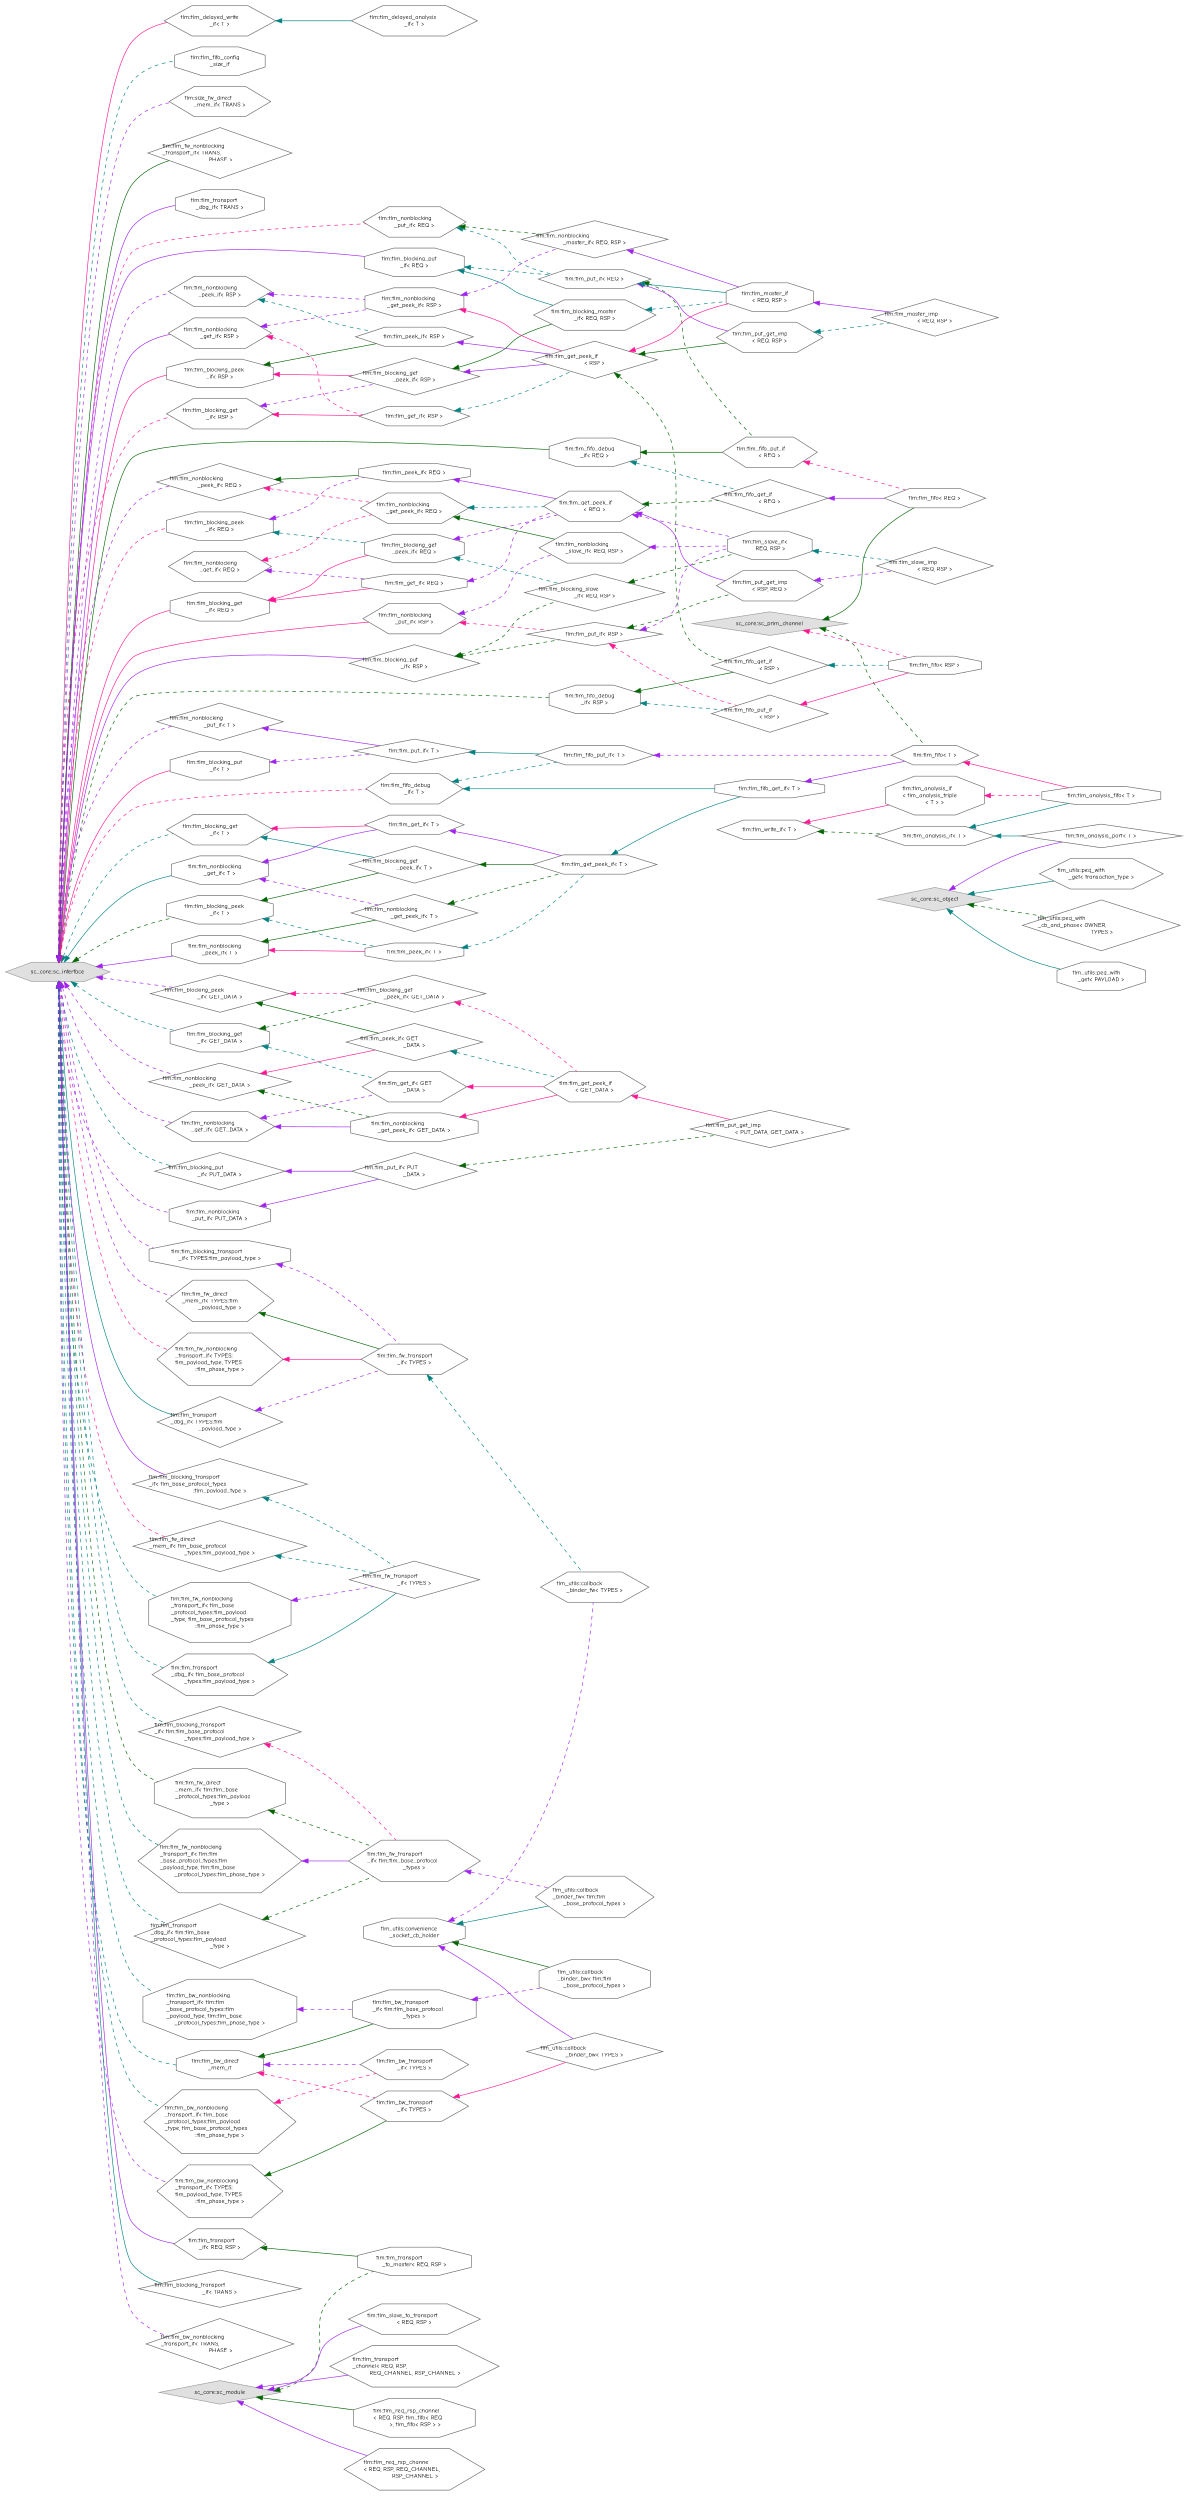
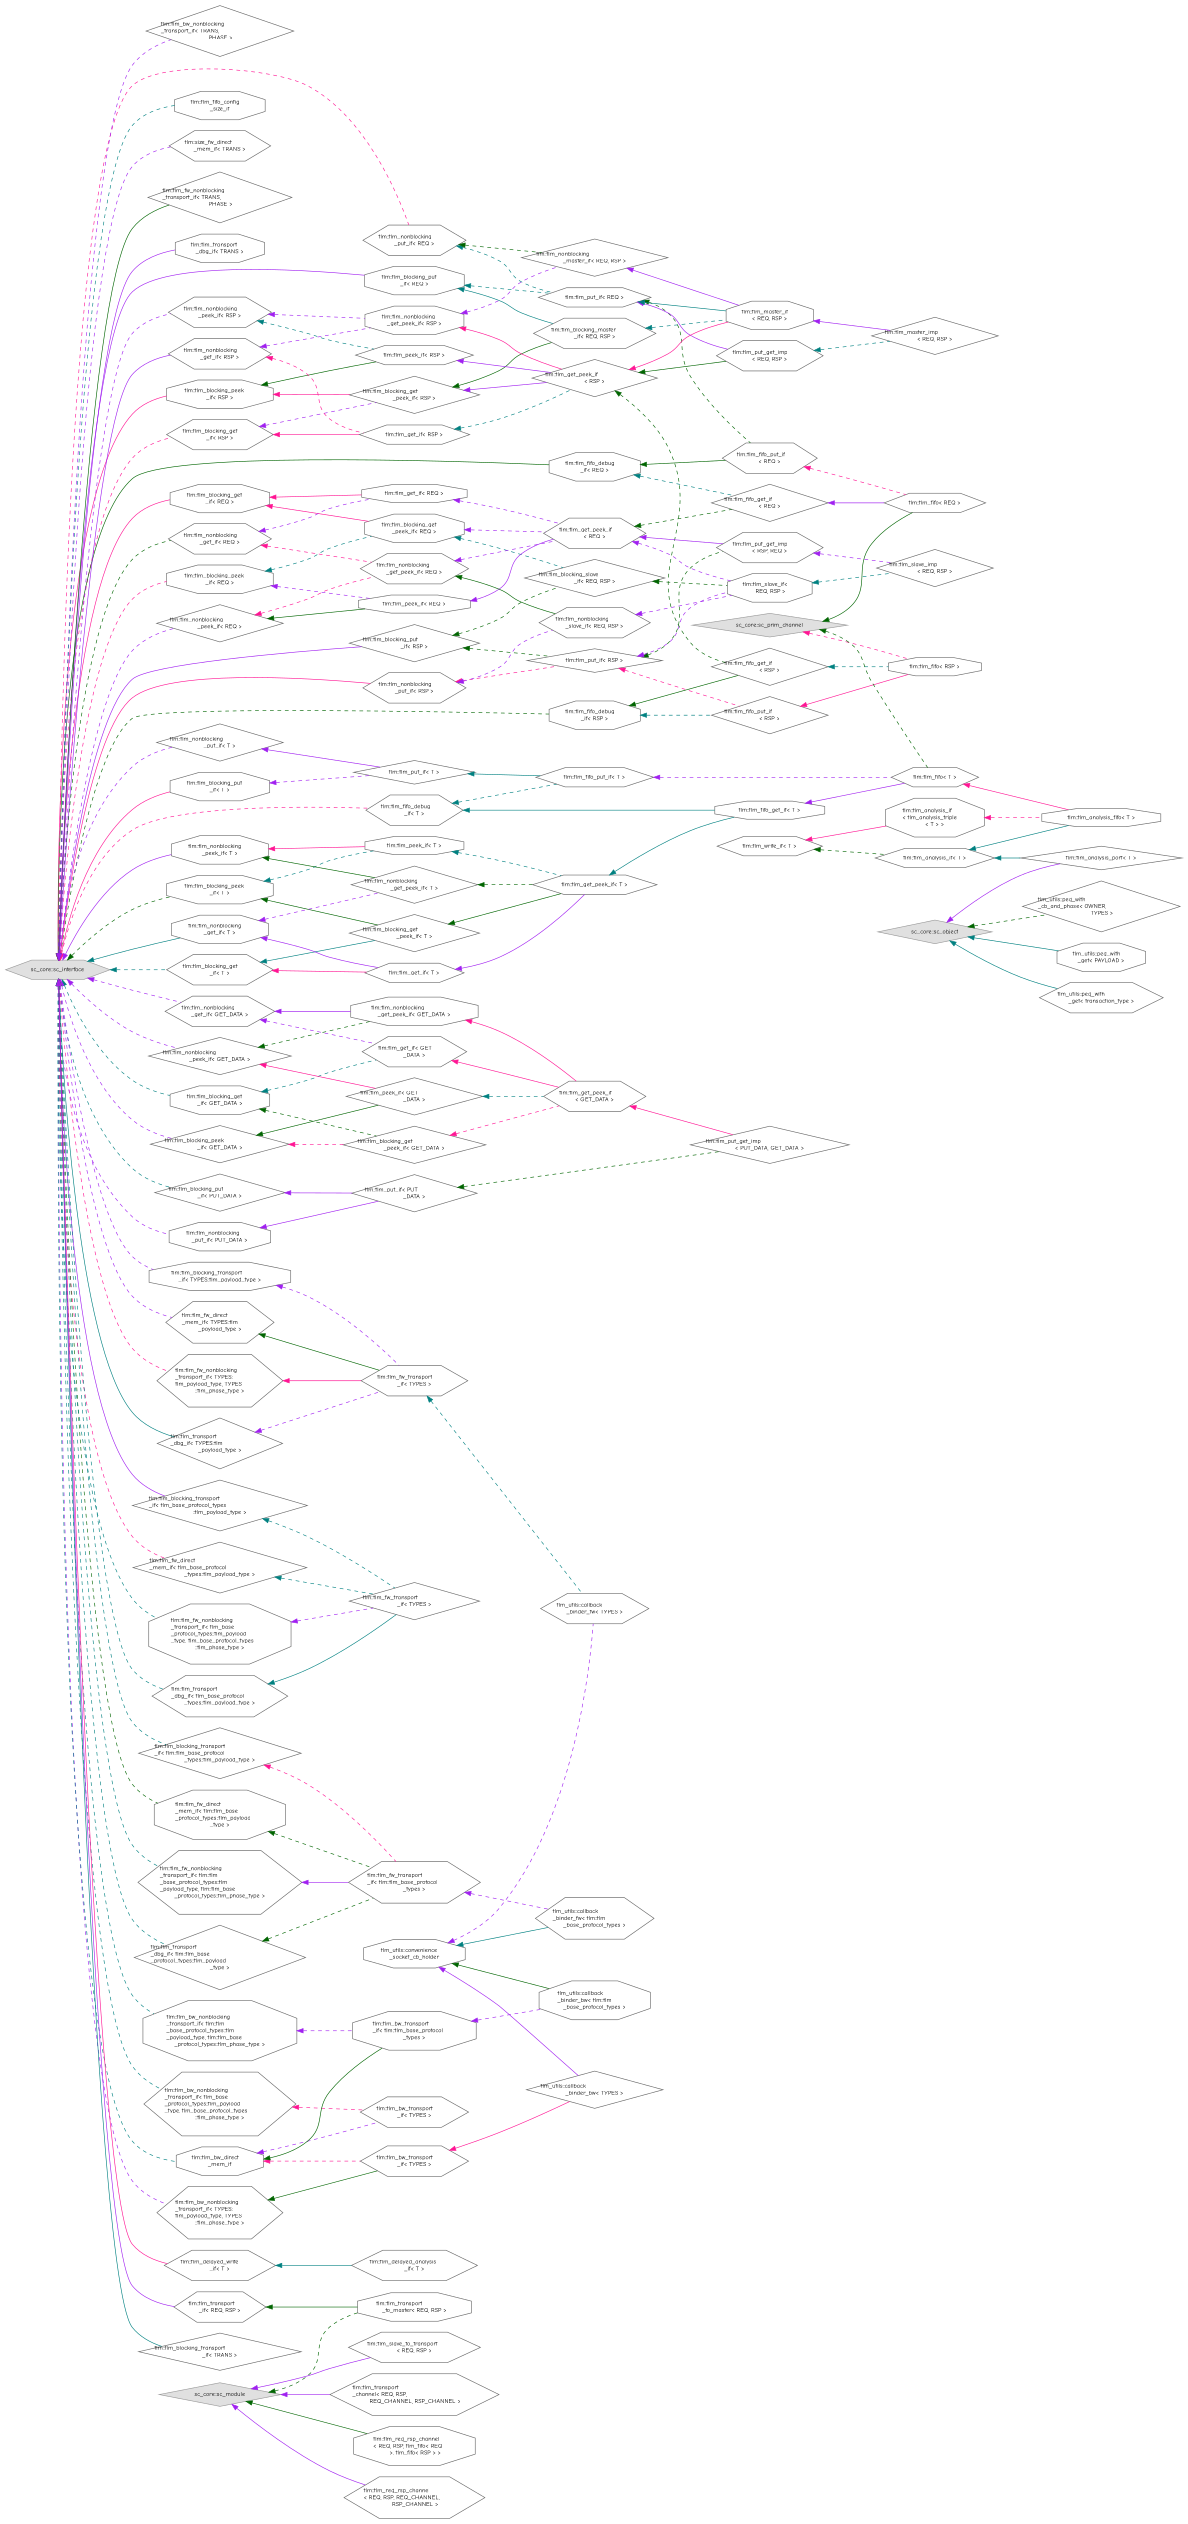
(509, 507) -> (516, 549)
none -> (80, 730)
